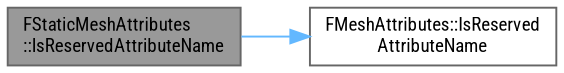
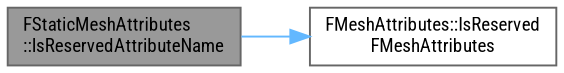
(433, 37) -> (433, 37)
